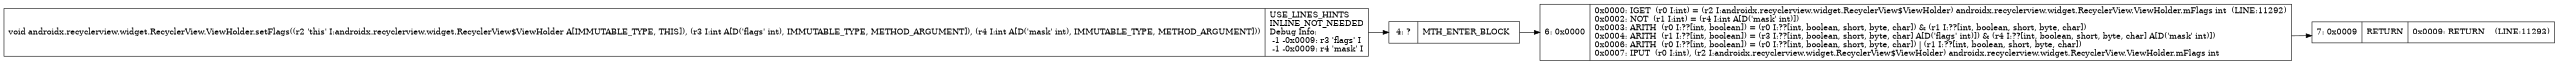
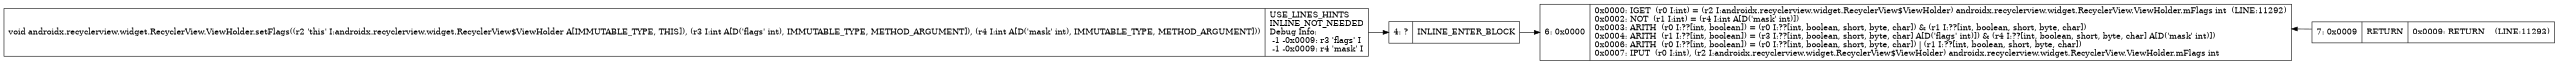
(1466, 32) -> (1466, 32)
(2299, 36) -> (2305, 29)
